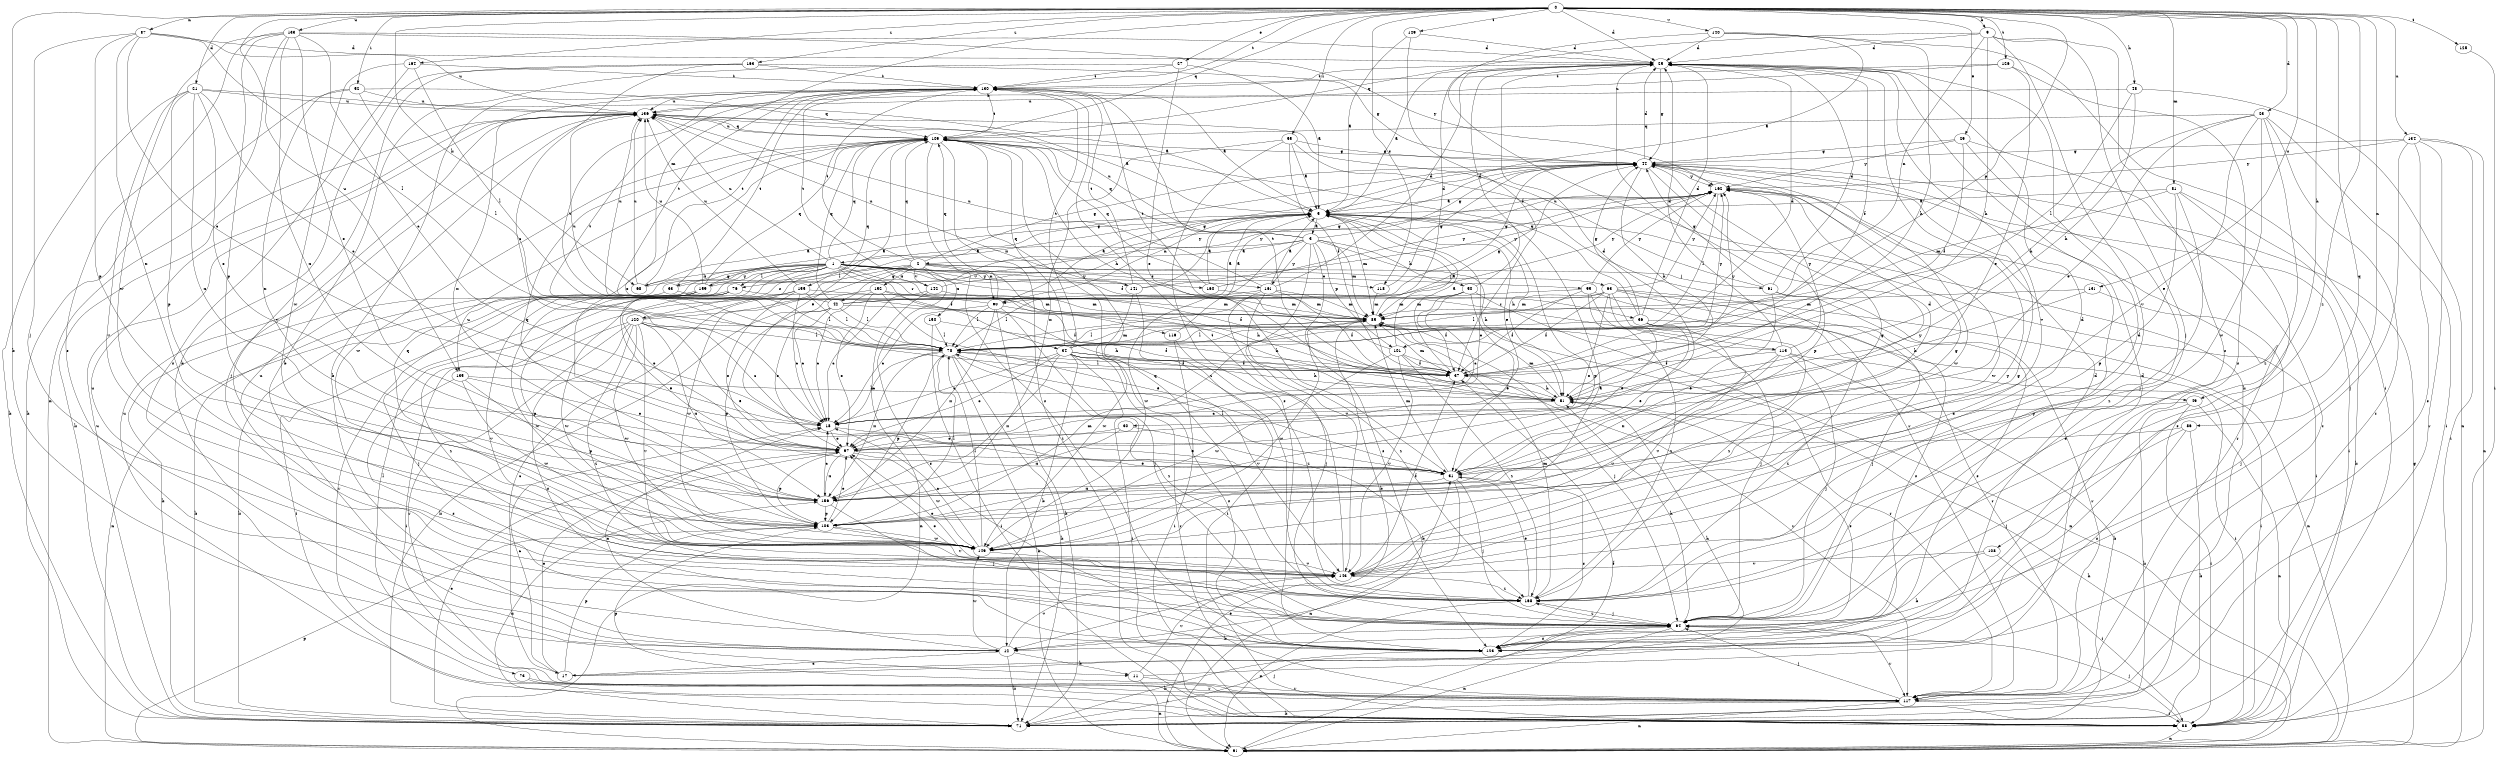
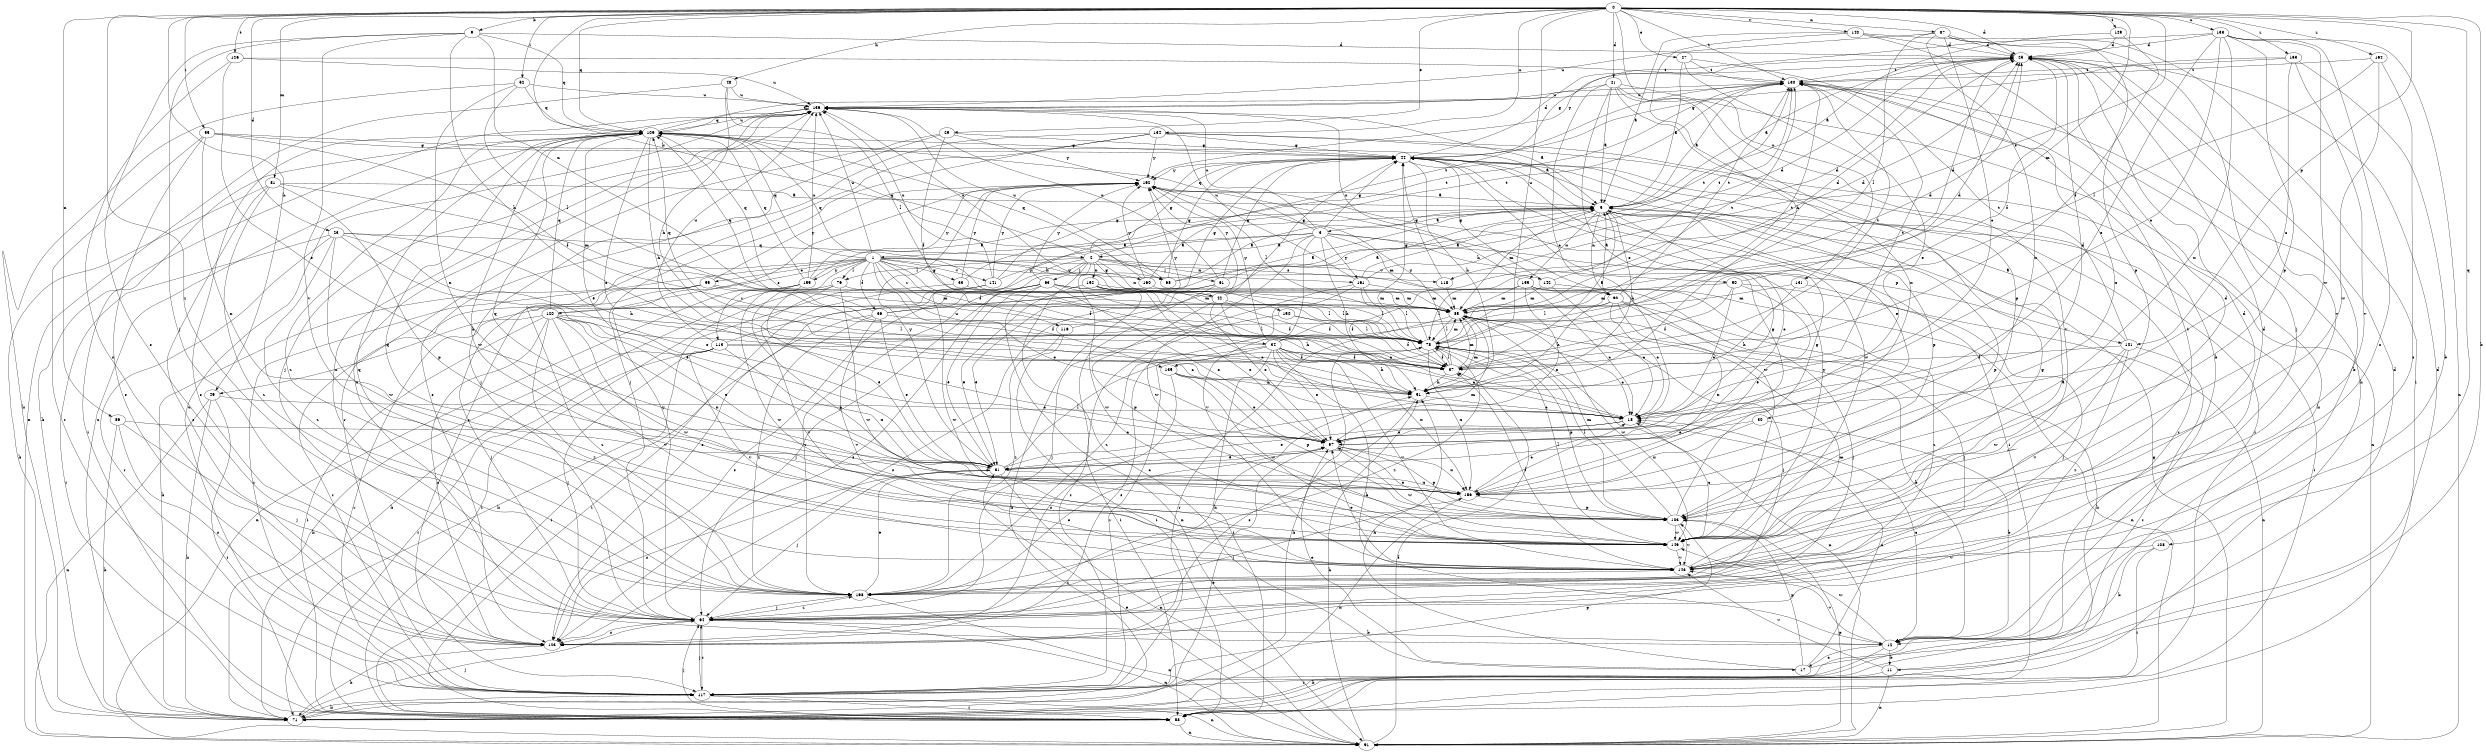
(2463, 48) -> none
(1600, 125) -> (712, 245)
(522, 676) -> none
